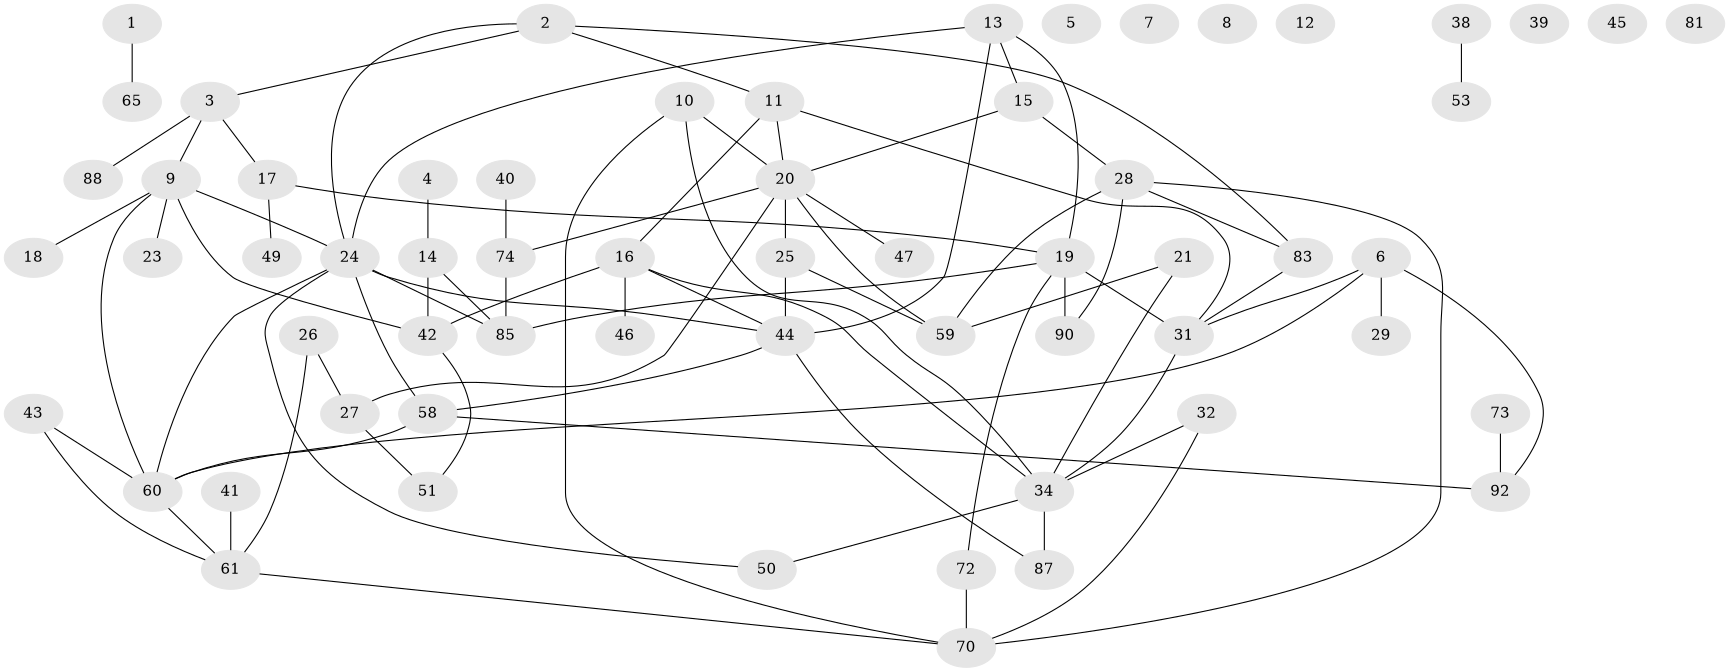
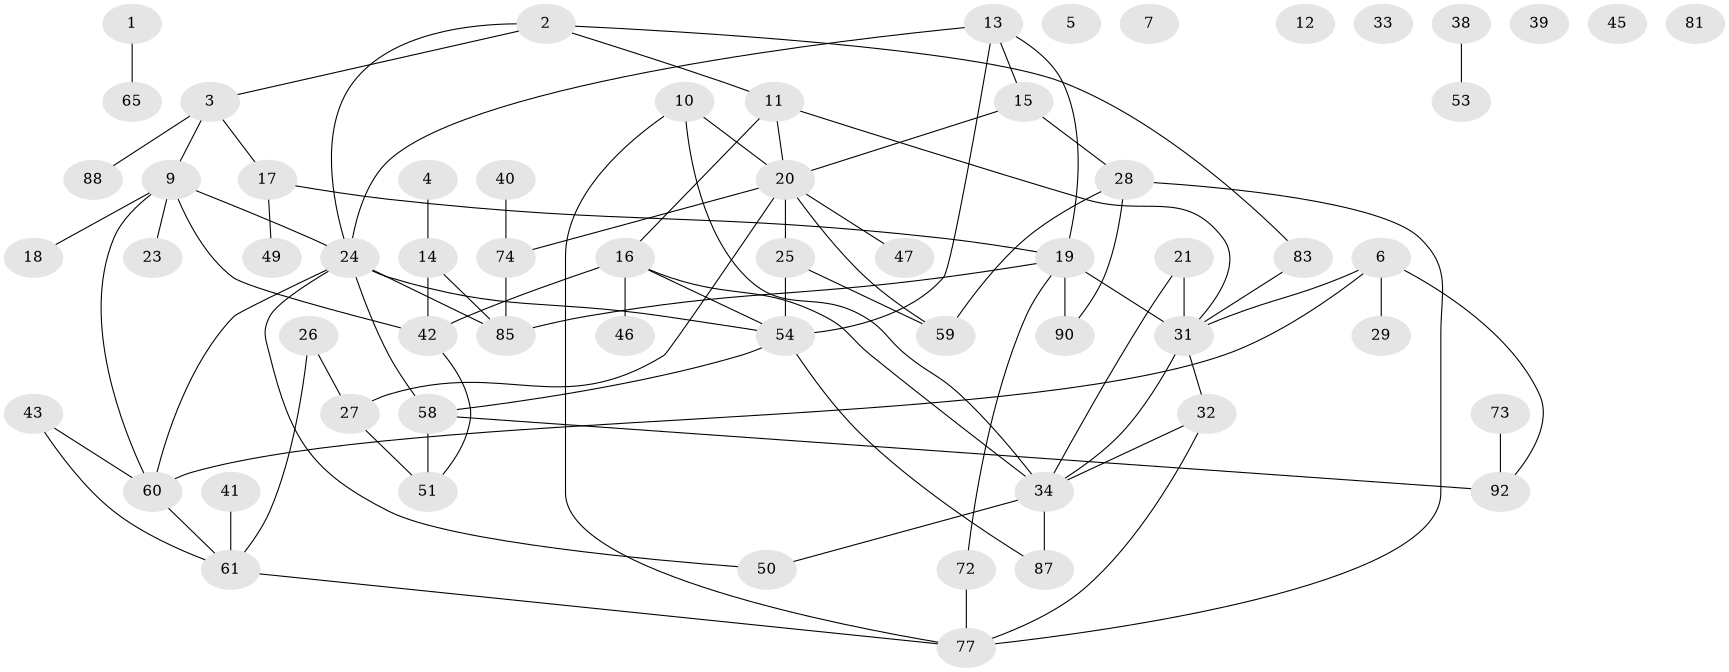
(1227, 24) -> none
none -> (1383, 24)
(1214, 219) -> none
(1074, 294) -> (1184, 297)
(785, 336) -> (785, 336)
none -> (1196, 375)
(290, 453) -> (428, 453)
(966, 648) -> (966, 648)
